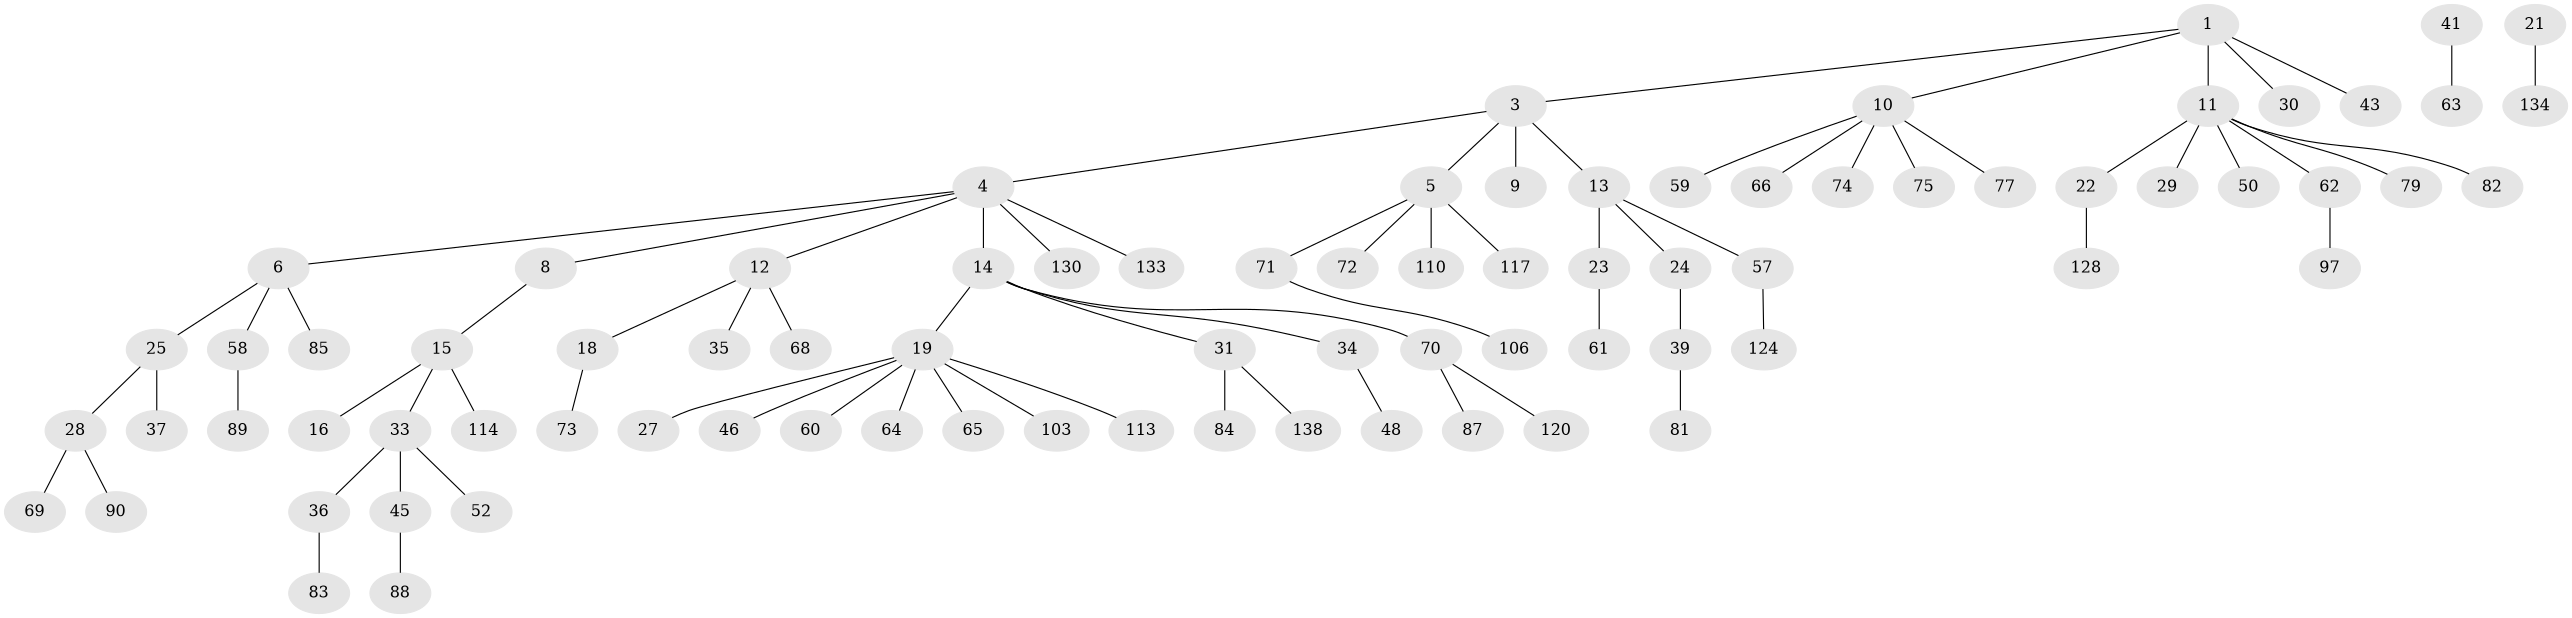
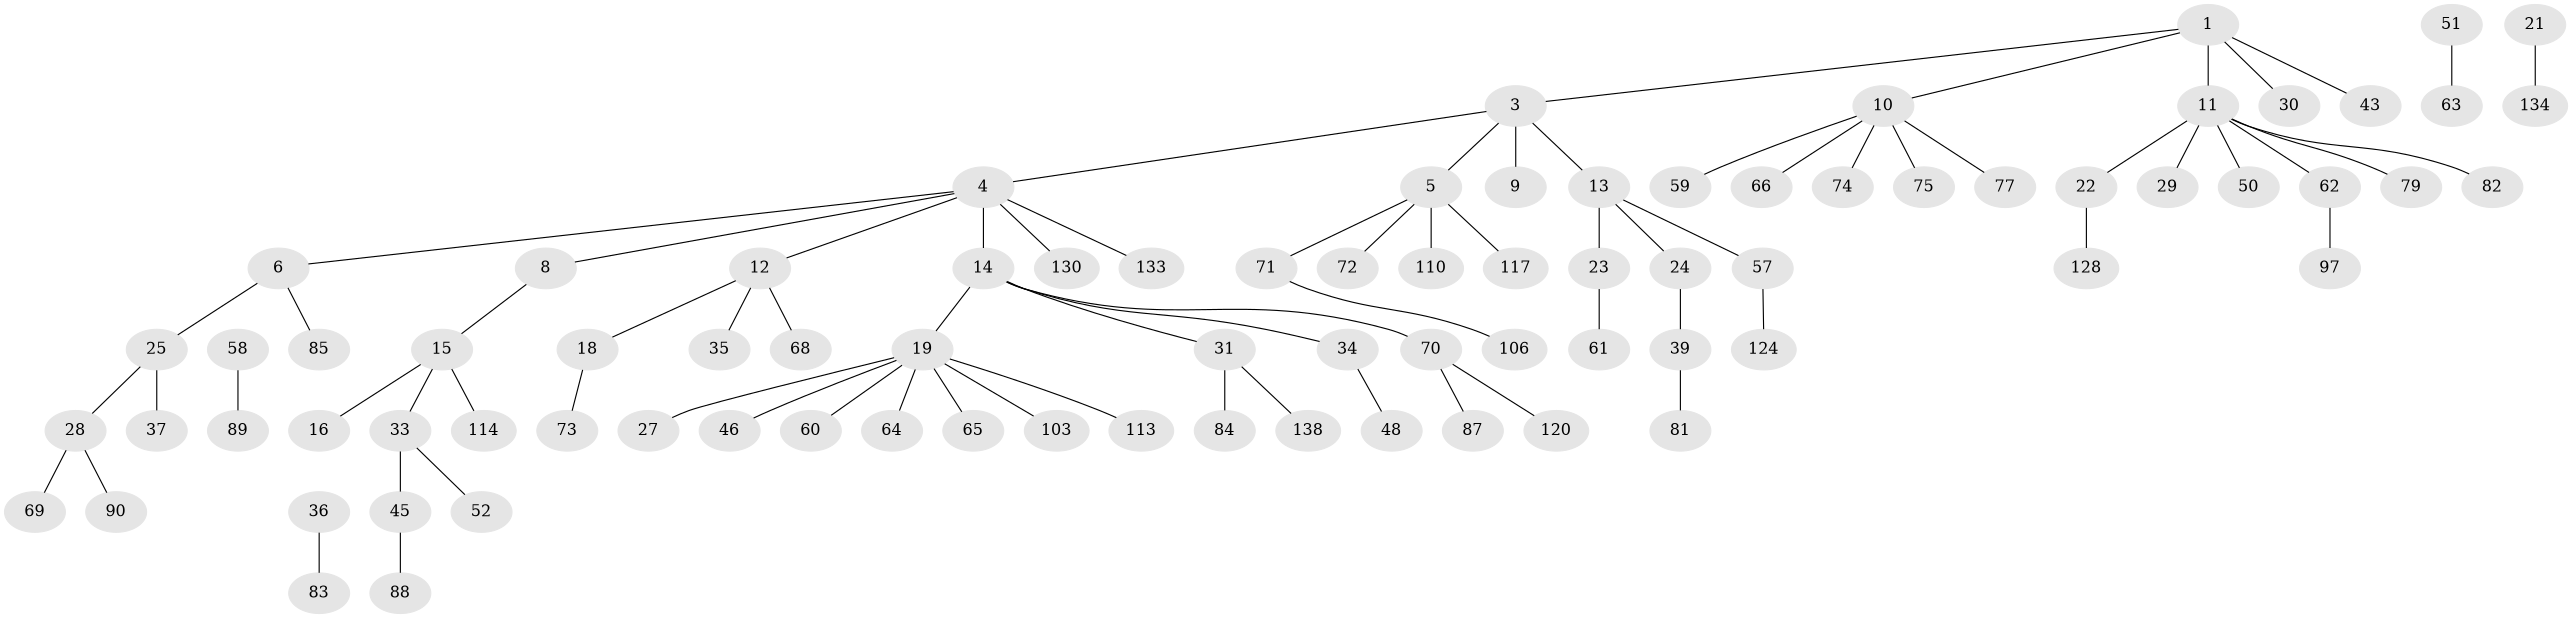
(2452, 25) -> (2452, 25)
(258, 309) -> none
(360, 471) -> none
